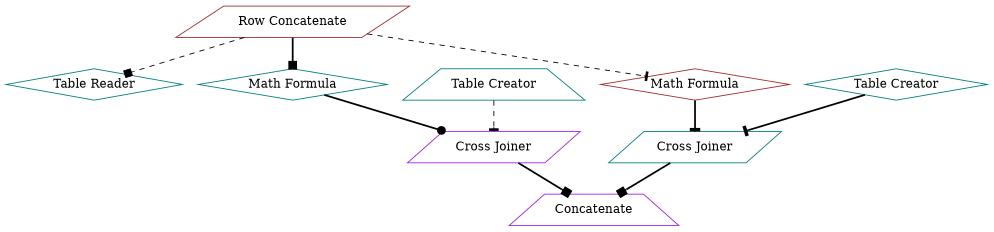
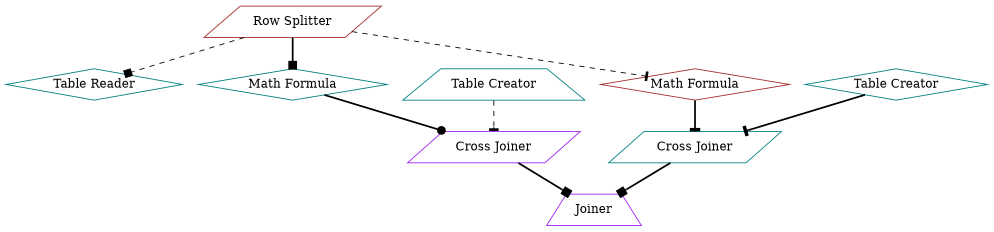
(293, 22) -> (293, 22)
(594, 210) -> (594, 210)
